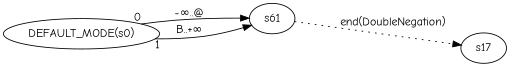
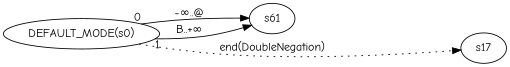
(374, 33) -> (295, 57)
